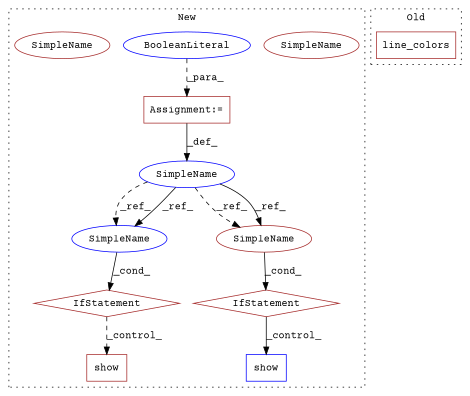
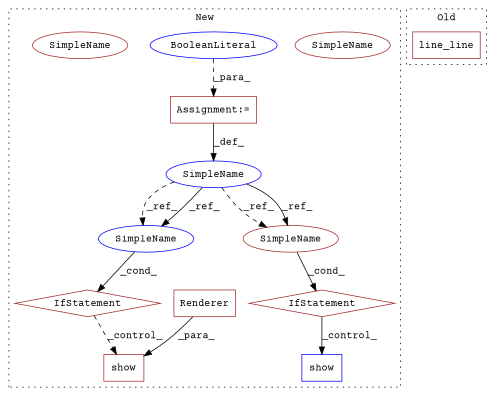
(416, 45) -> (446, 45)
none -> (205, 303)
